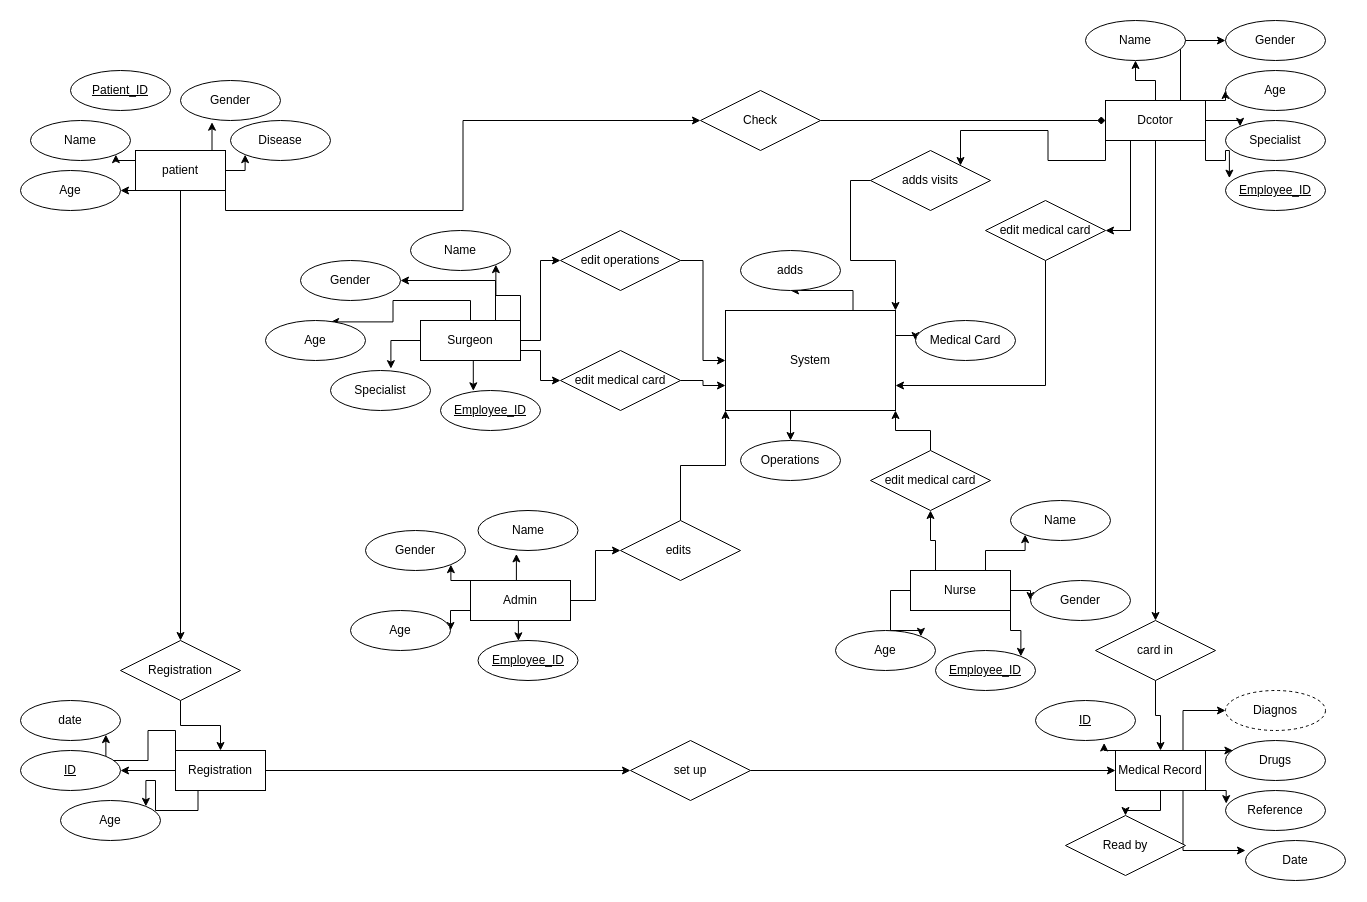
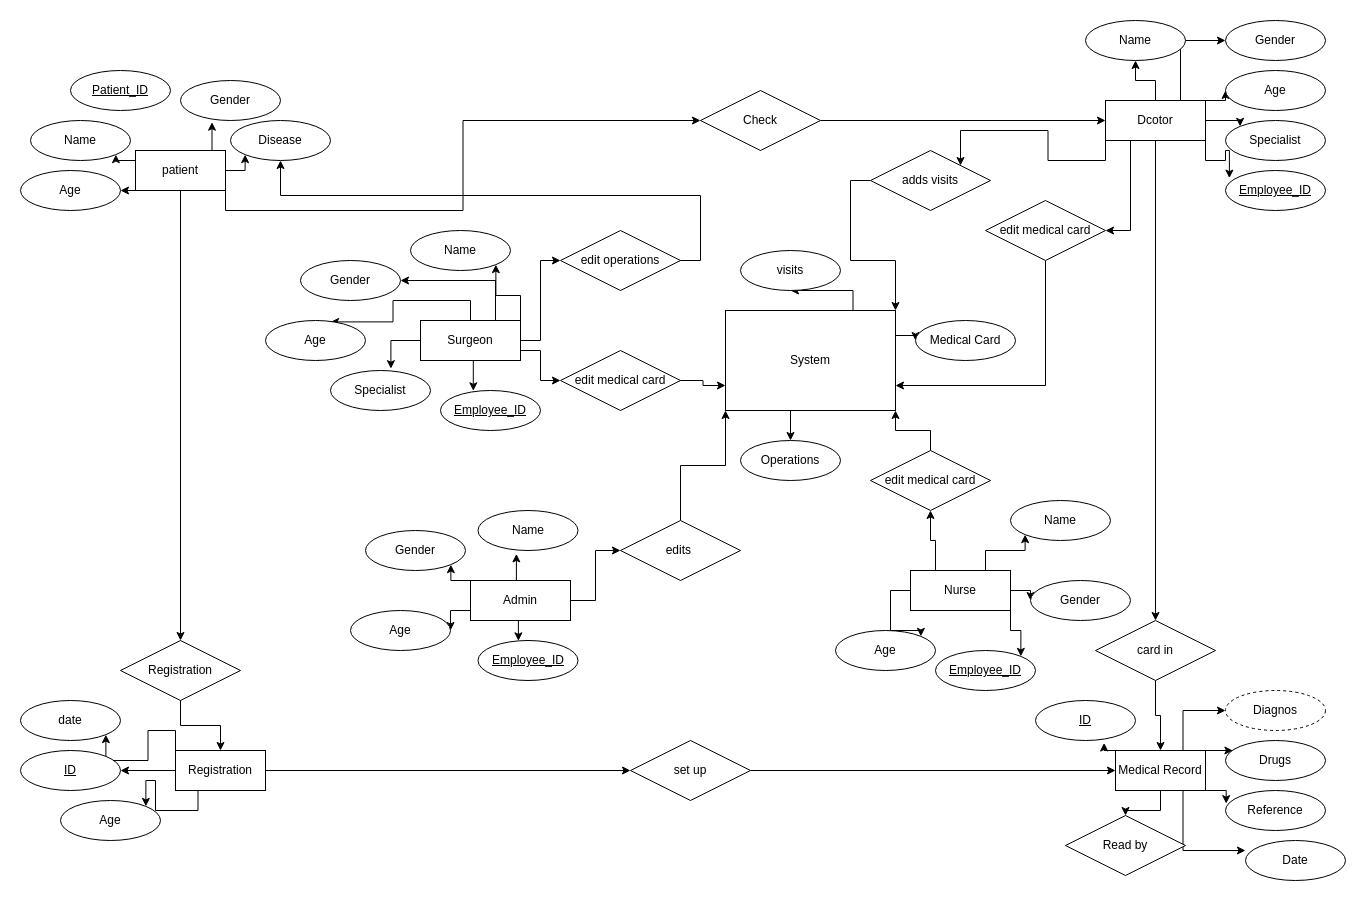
(1097, 121) -> (1097, 121)
(791, 271) -> (791, 271)
(703, 316) -> (511, 196)
